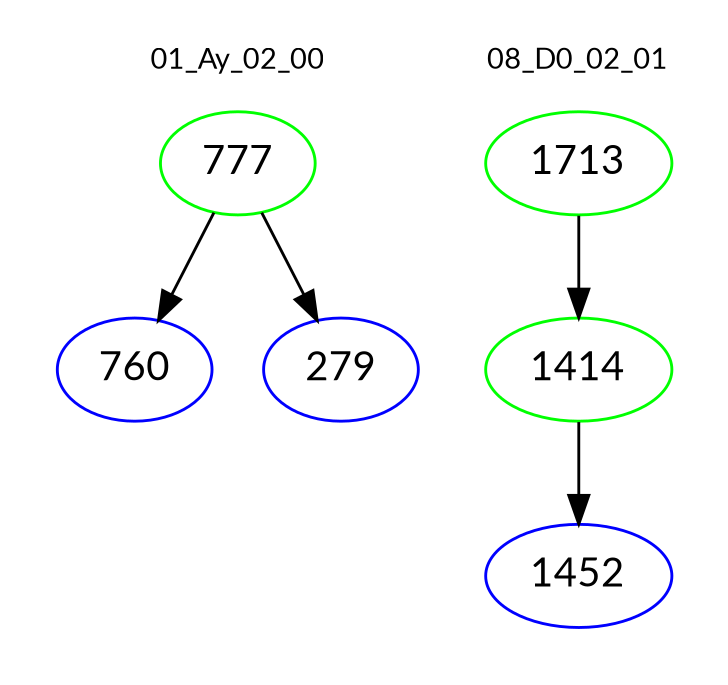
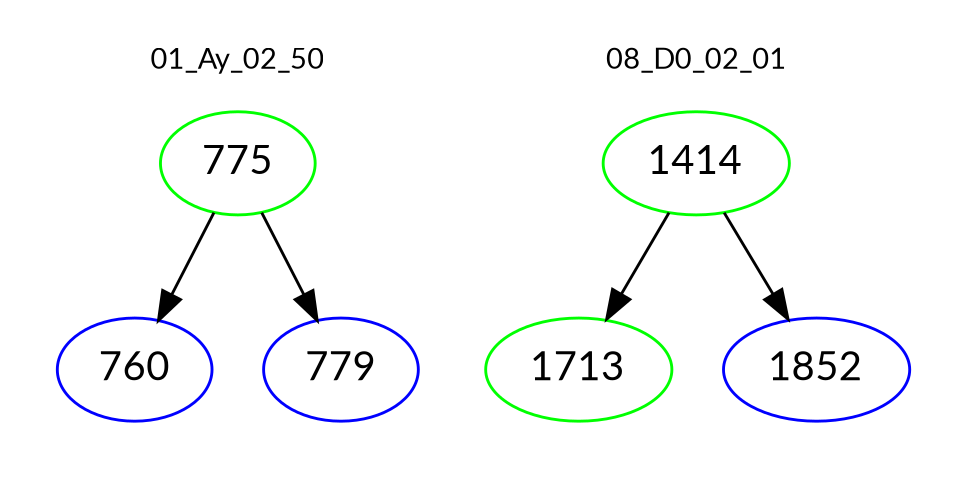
(238, 62) -> (238, 62)
(238, 163) -> (238, 163)
(579, 252) -> (645, 253)
(341, 370) -> (341, 370)
(579, 576) -> (817, 370)
